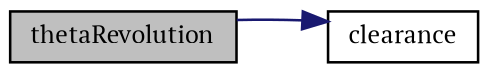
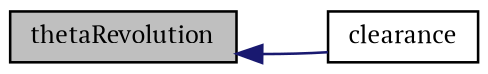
(269, 20) -> (295, 54)
